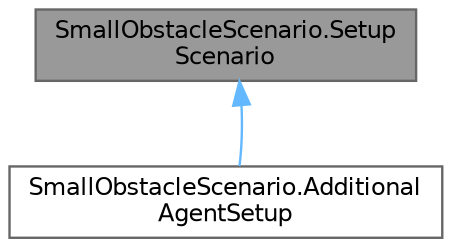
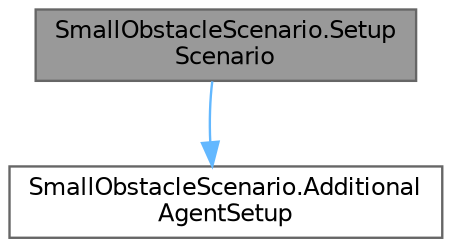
(242, 136) -> (210, 112)
